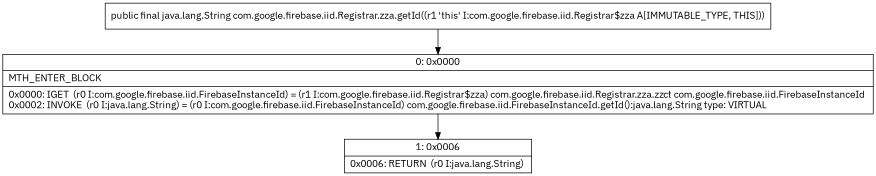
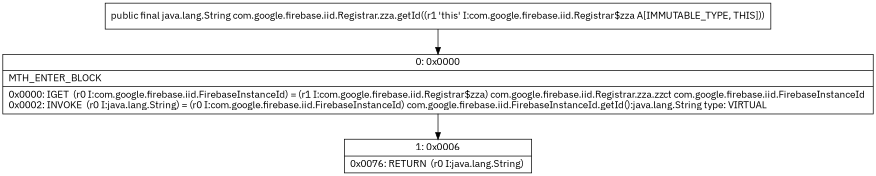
(438, 164) -> (438, 164)
